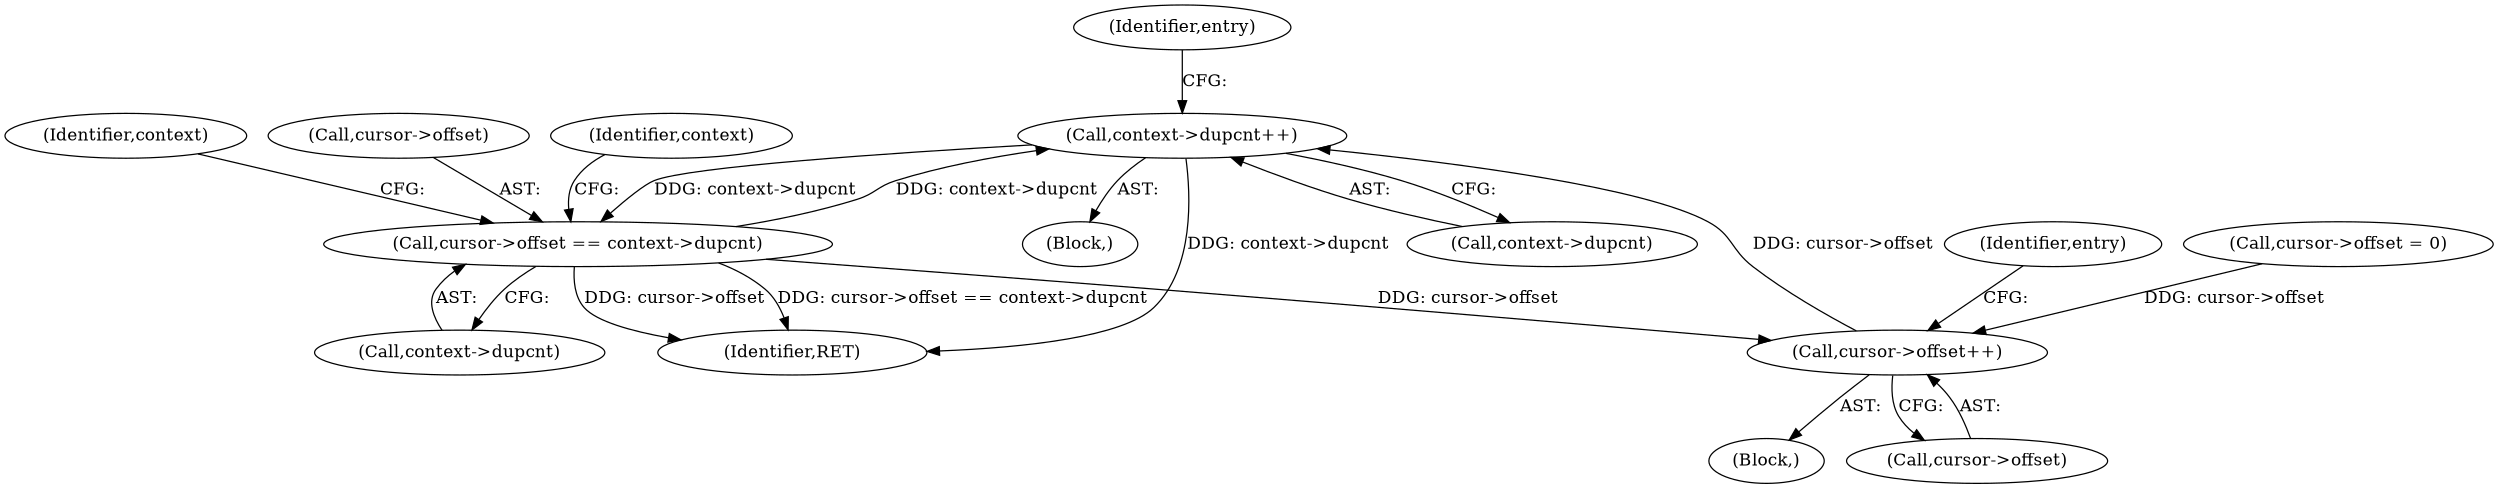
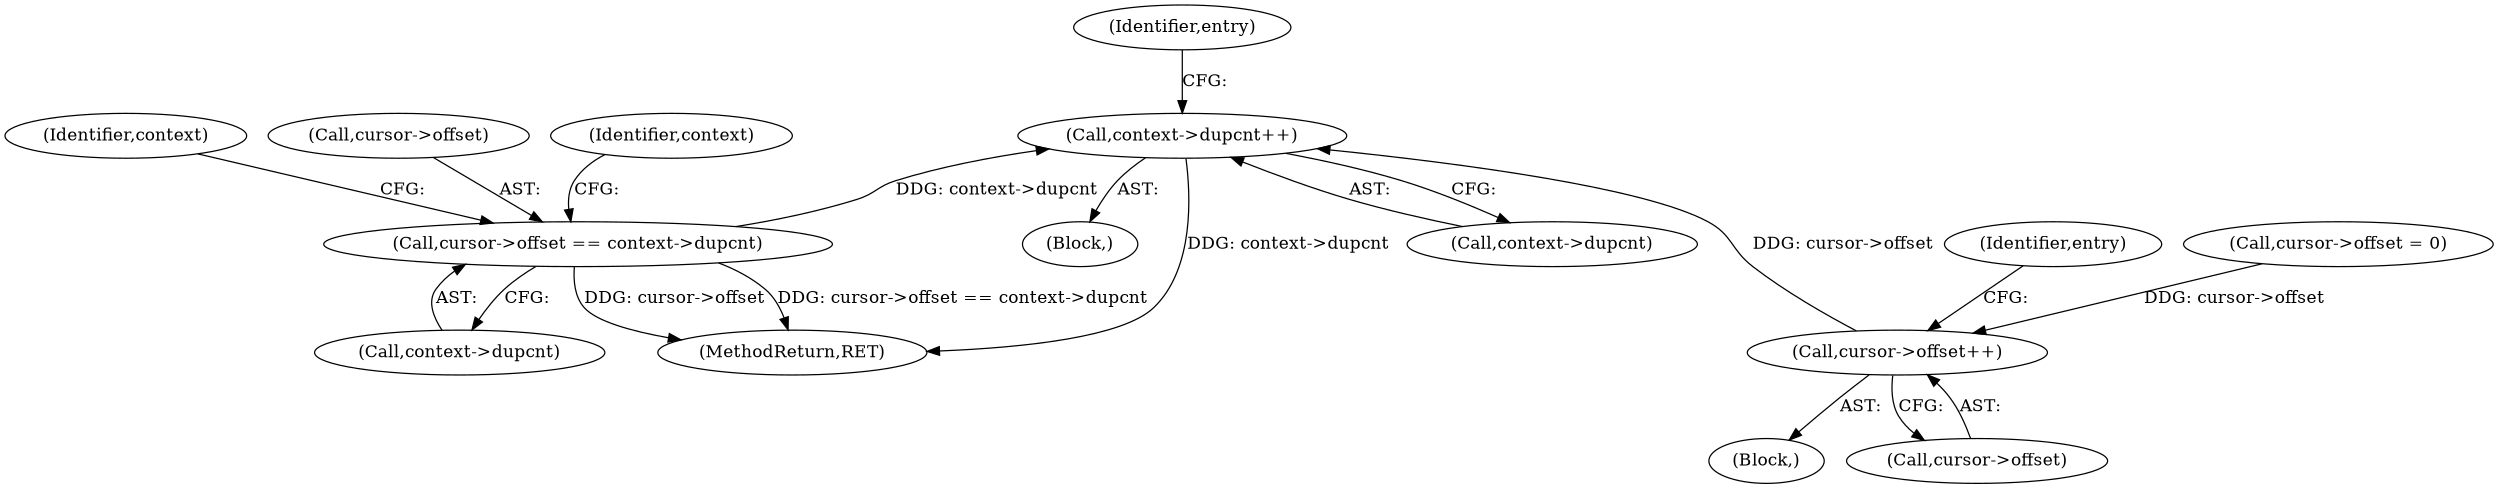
(815, 160) -> none
(1262, 298) -> none
(792, 353) -> (792, 353)
